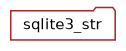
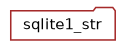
(63, 25) -> (63, 25)
